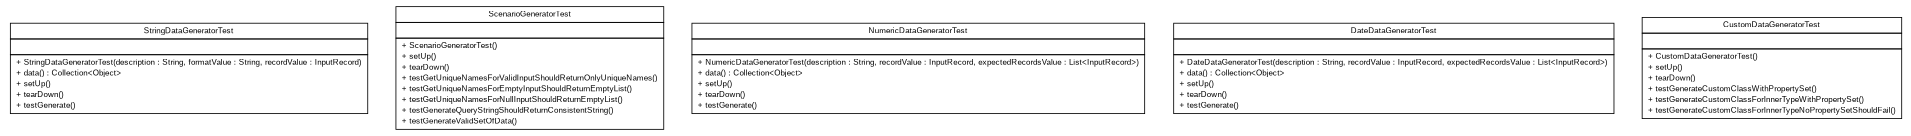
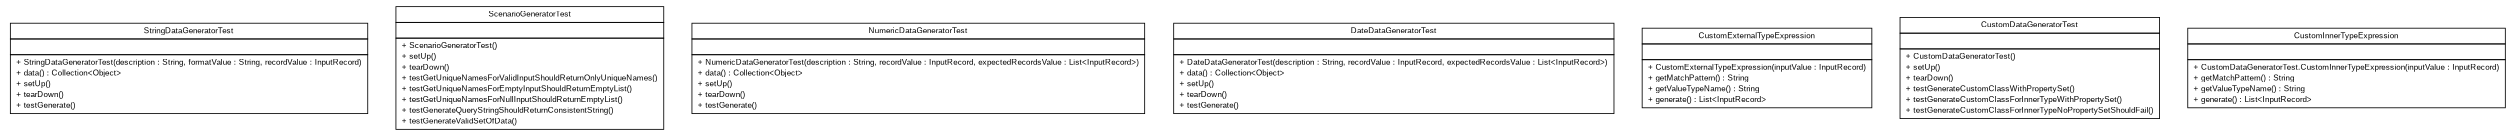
none -> (1757, 68)
none -> (2346, 68)
